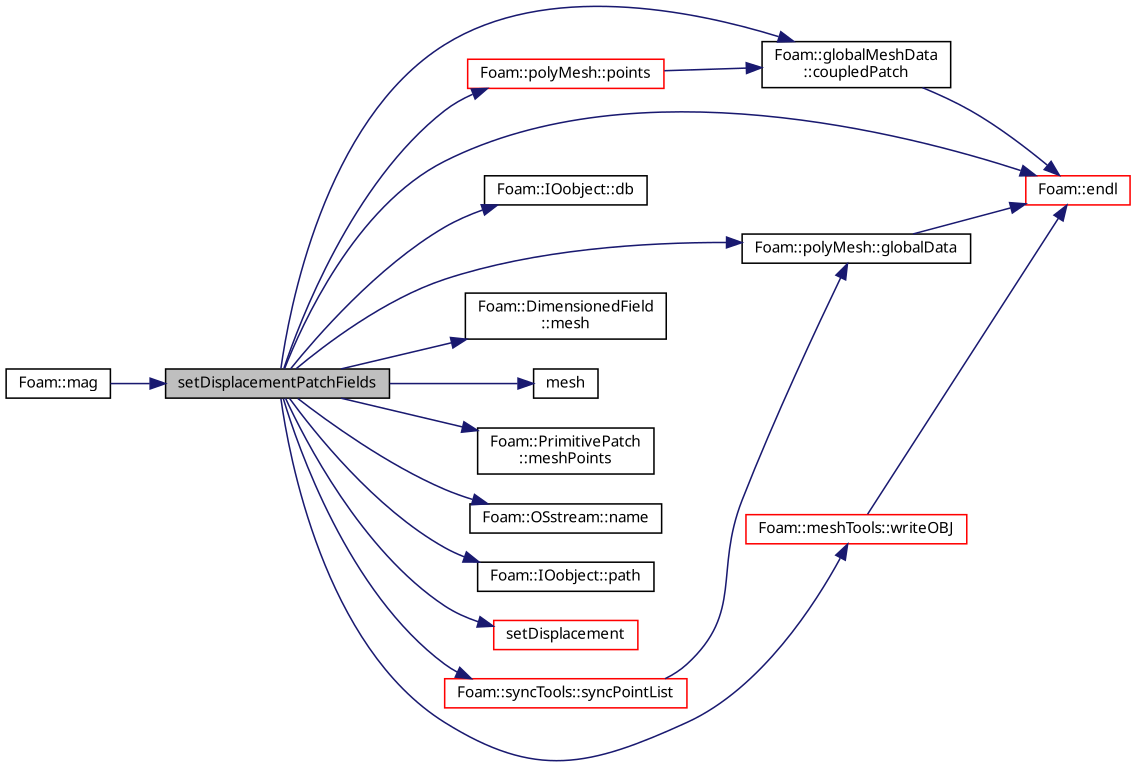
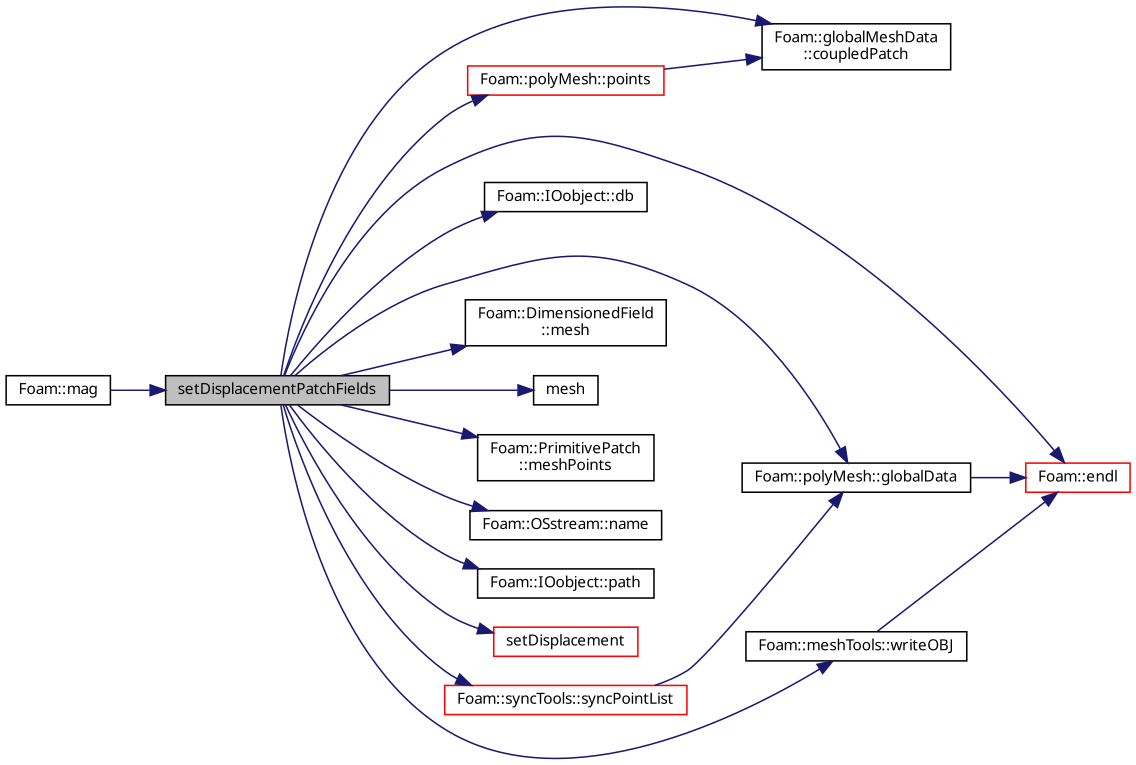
(988, 121) -> none
(856, 529) -> (856, 646)
